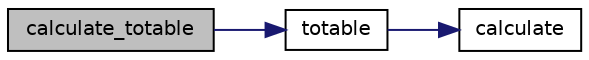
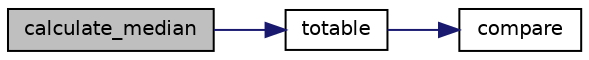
(111, 30) -> (111, 30)
(520, 30) -> (520, 30)
